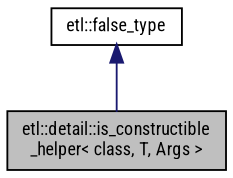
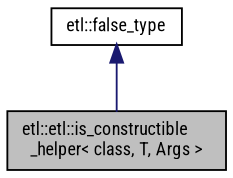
(117, 141) -> (117, 141)
